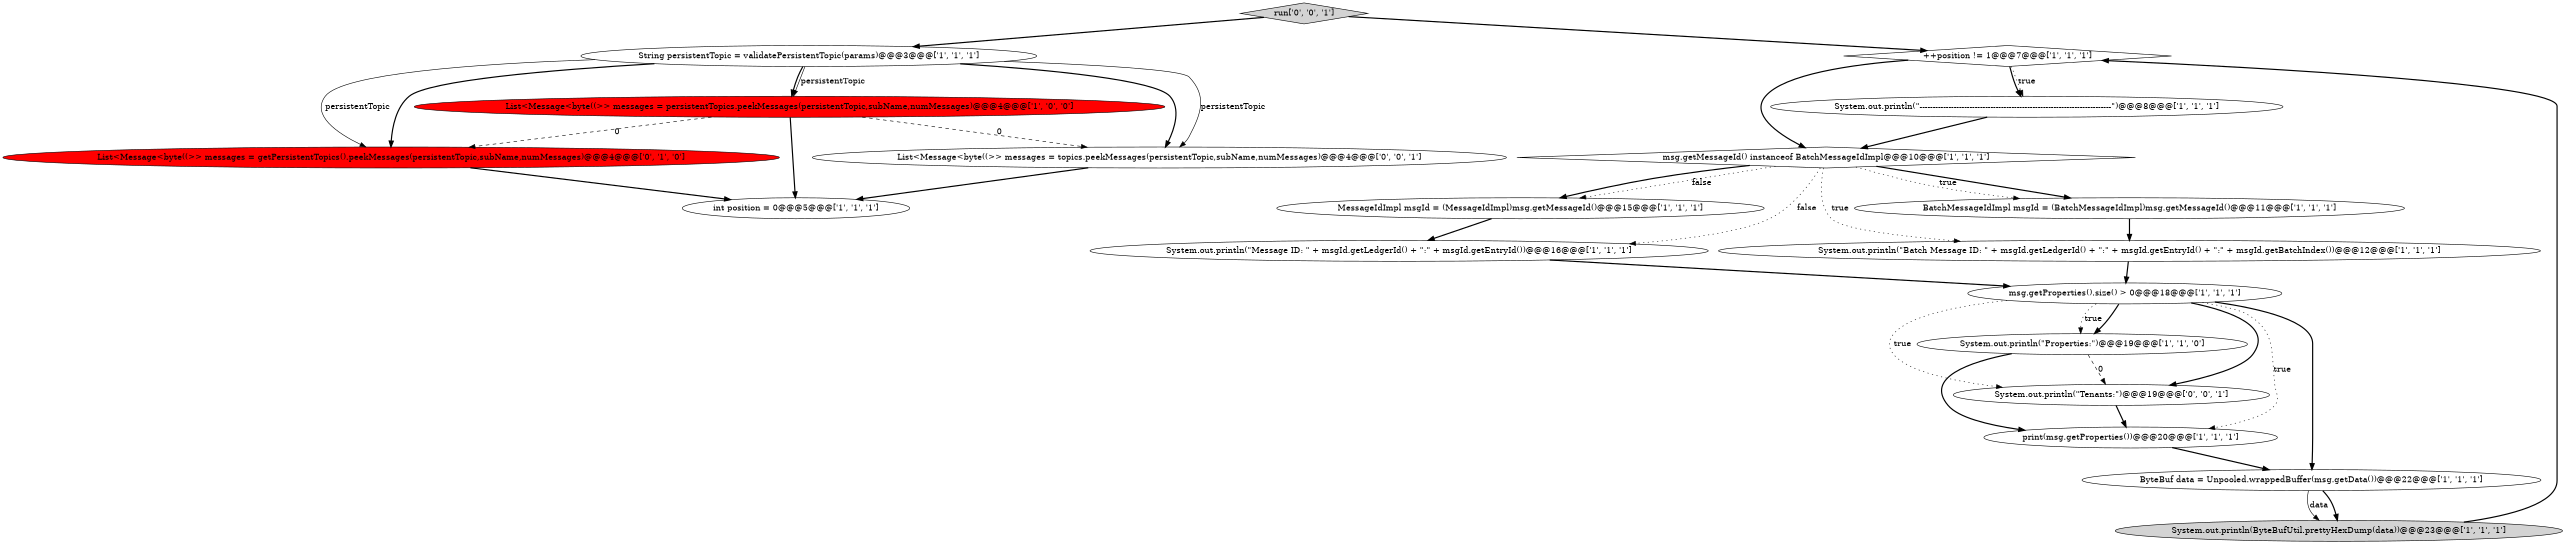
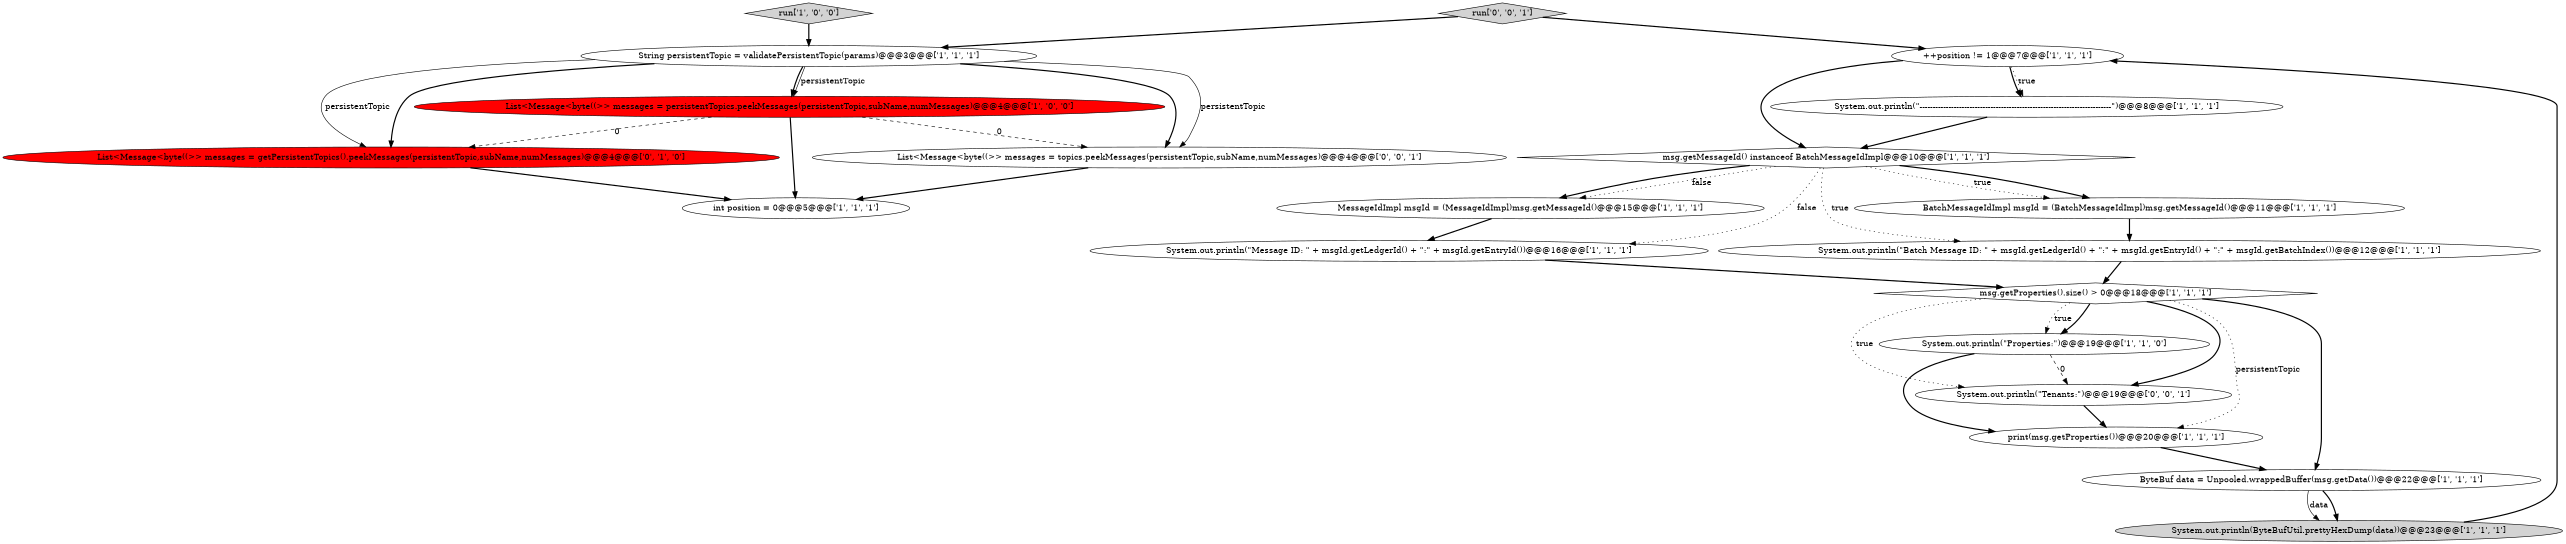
none -> (809, 13)
(2008, 56) -> (2008, 56)
(2125, 293) -> (2096, 293)
(2283, 370) -> (2268, 370)
